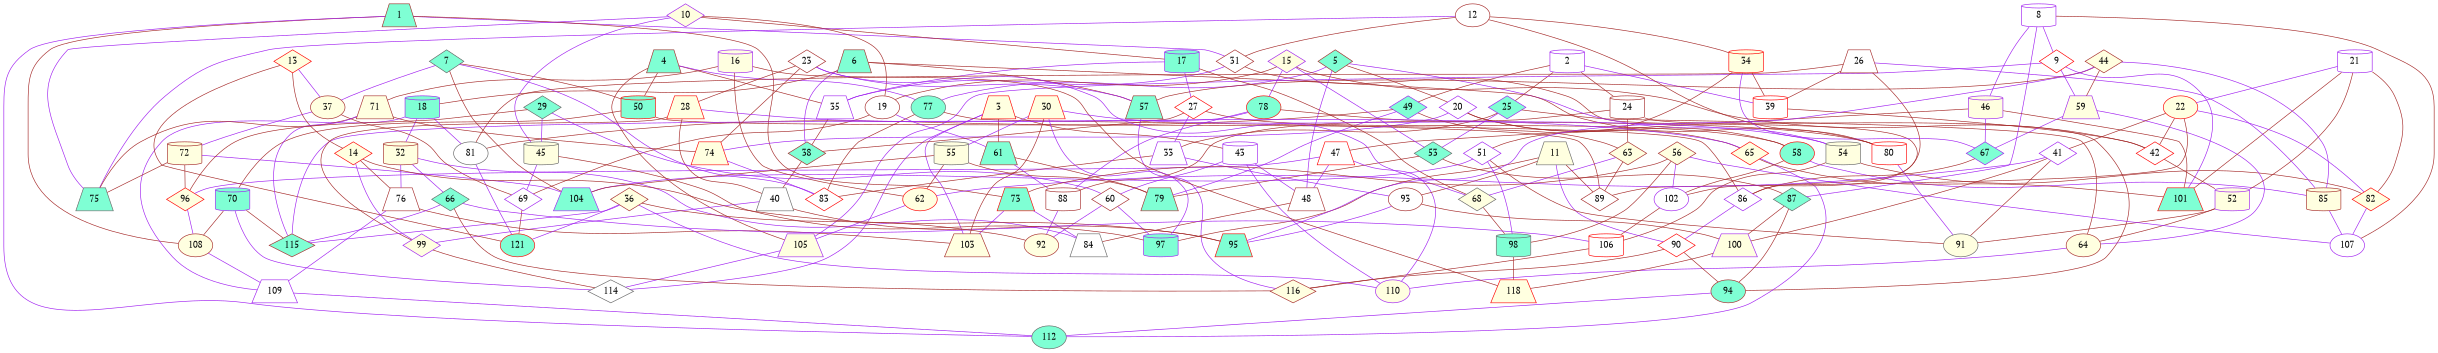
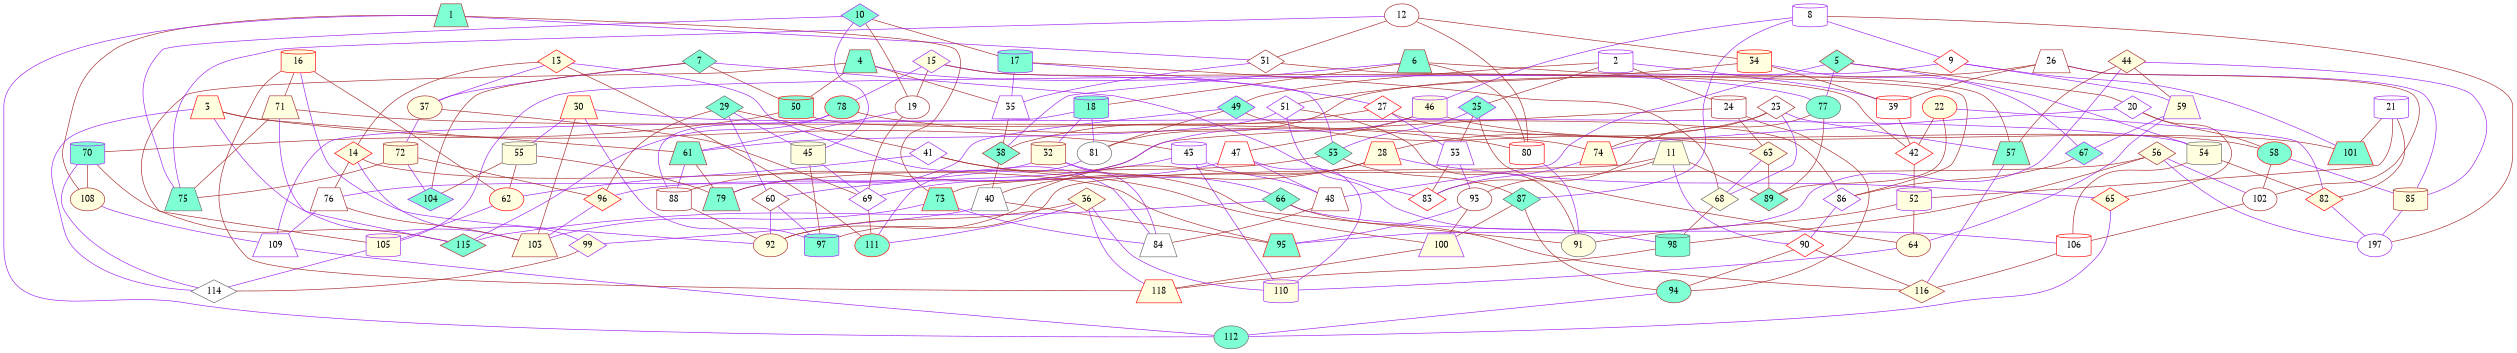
(686, 15) -> (860, 15)
(735, 61) -> (298, 61)
(2267, 85) -> none
(352, 133) -> (1041, 188)
(2113, 133) -> (826, 131)
(1985, 134) -> (1146, 151)
none -> (865, 153)
(944, 176) -> (975, 137)
(1960, 184) -> none
(576, 199) -> (431, 199)
(1600, 199) -> (1769, 199)
(1671, 199) -> (2260, 199)
(1054, 219) -> (724, 223)
(190, 222) -> (571, 220)
none -> (486, 223)
(473, 226) -> (1107, 254)
(518, 245) -> (872, 245)
(801, 245) -> (383, 245)
(2347, 245) -> (2375, 245)
(1393, 291) -> (1281, 291)
